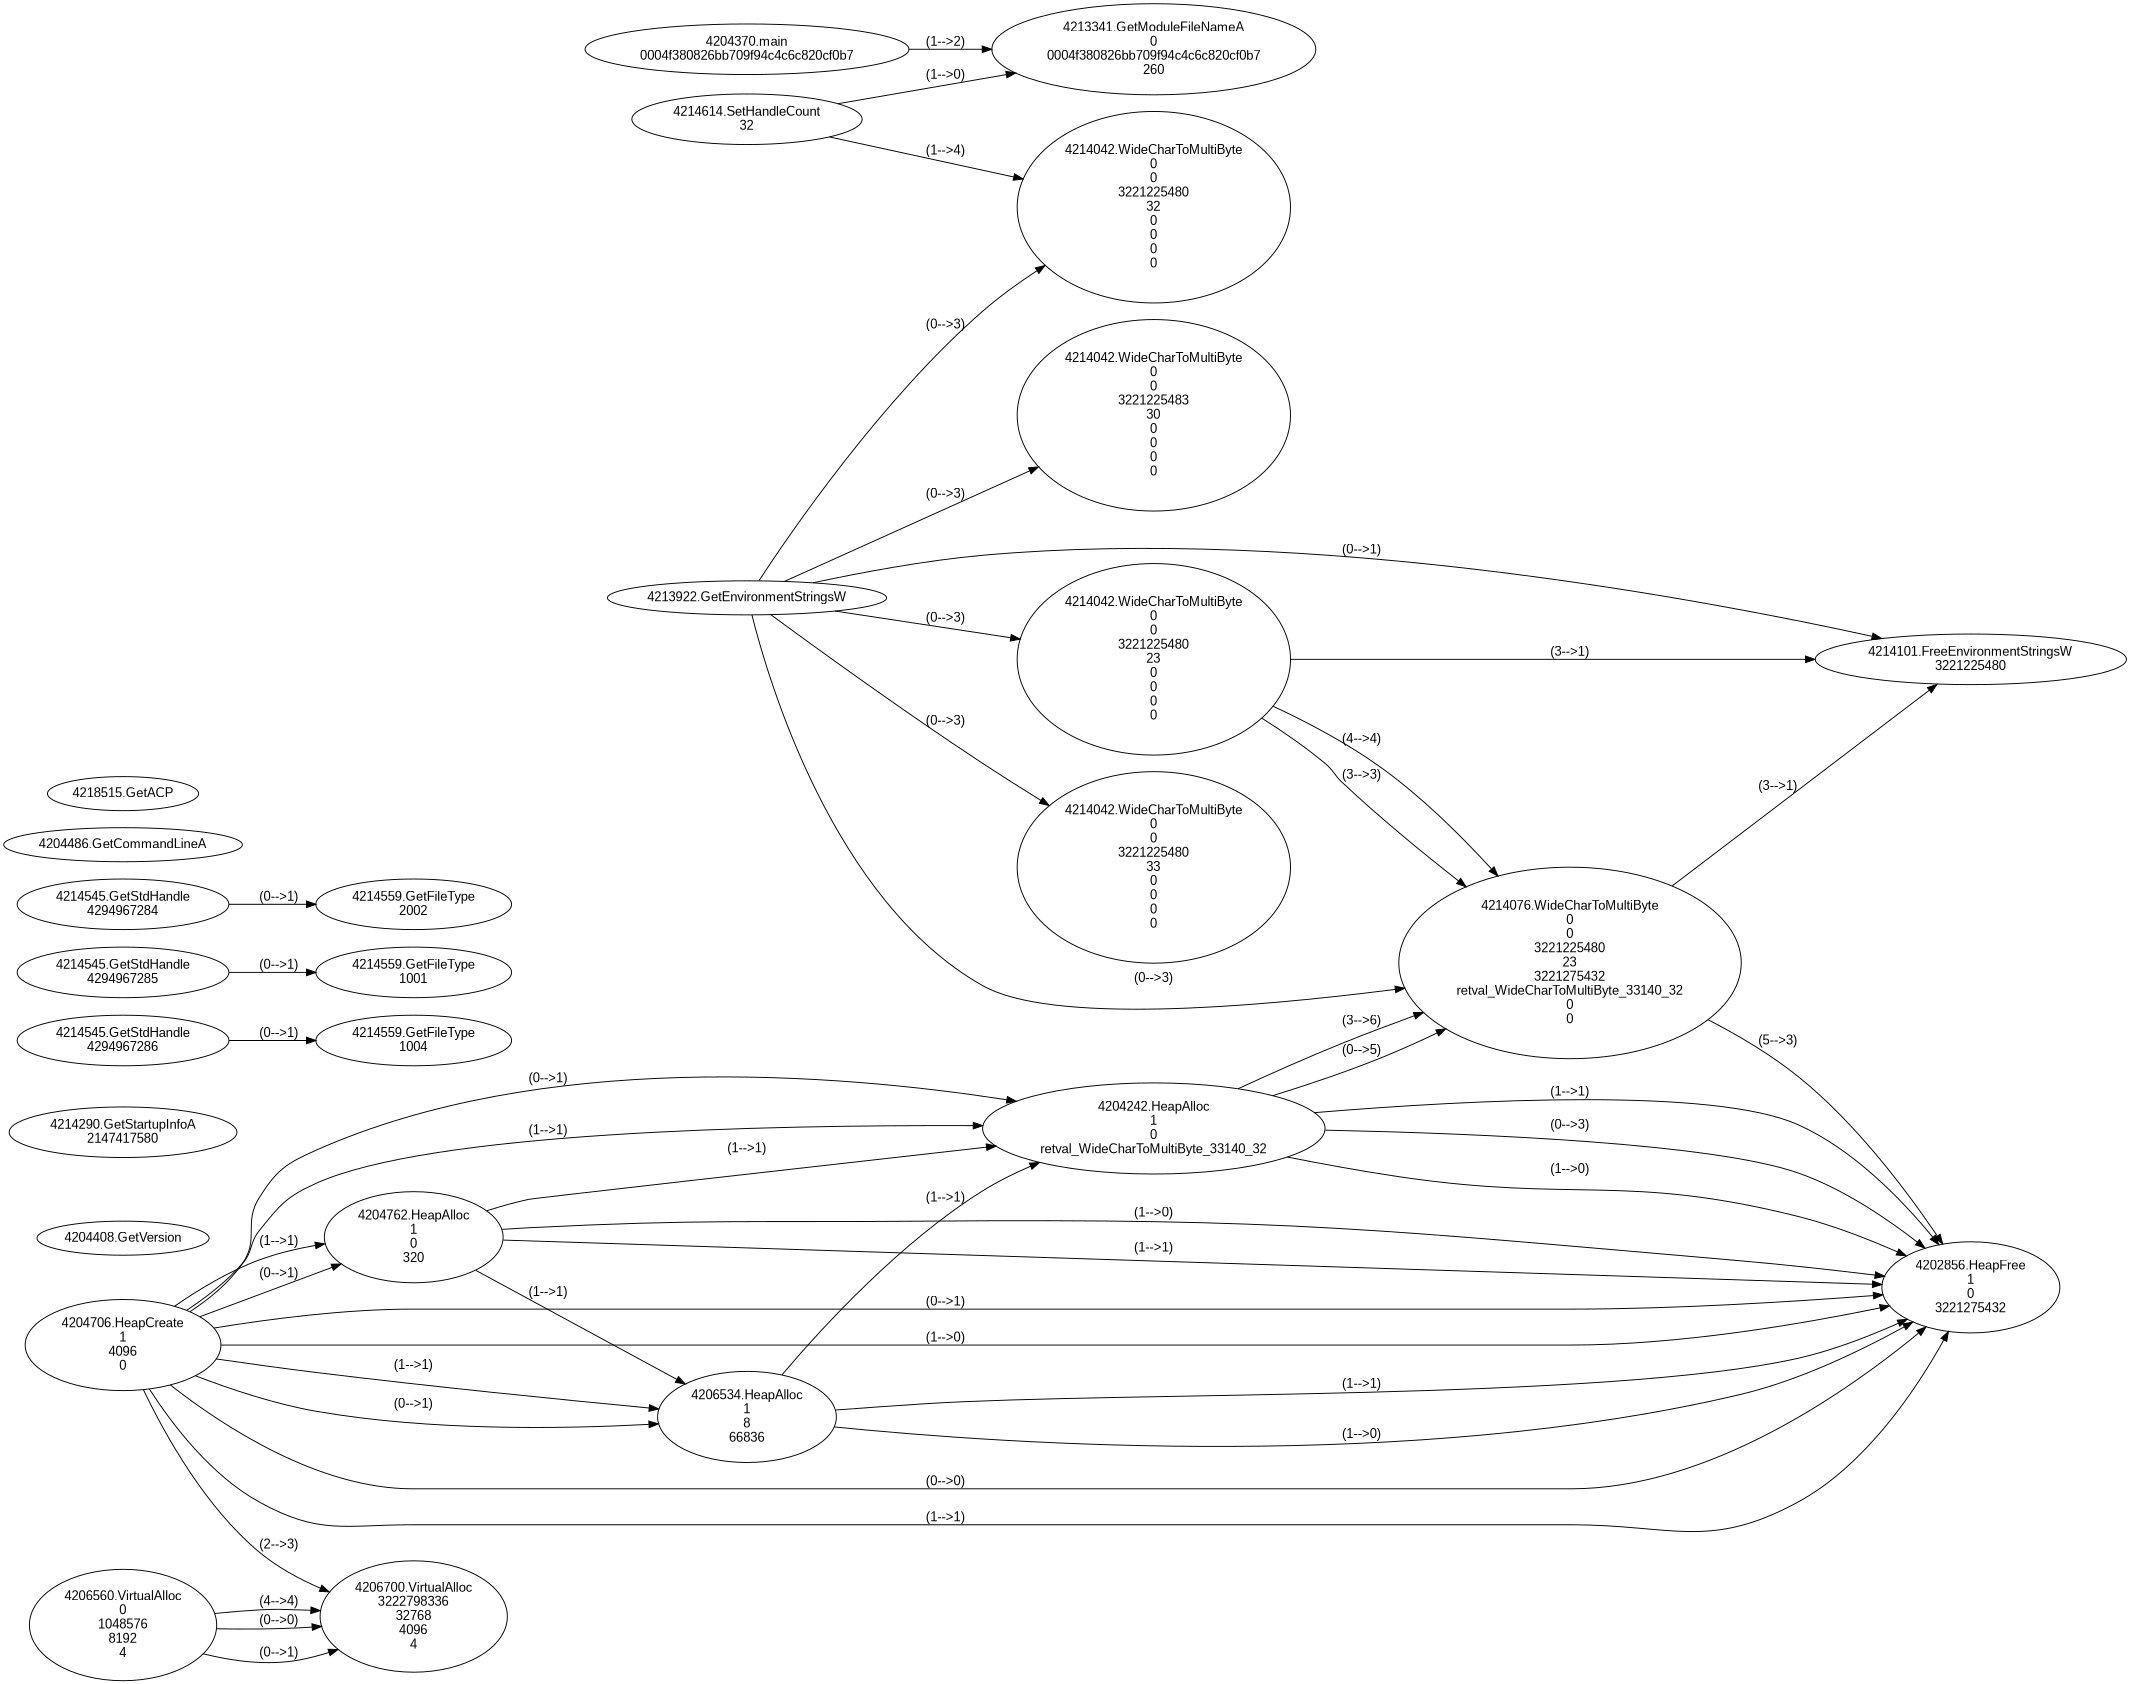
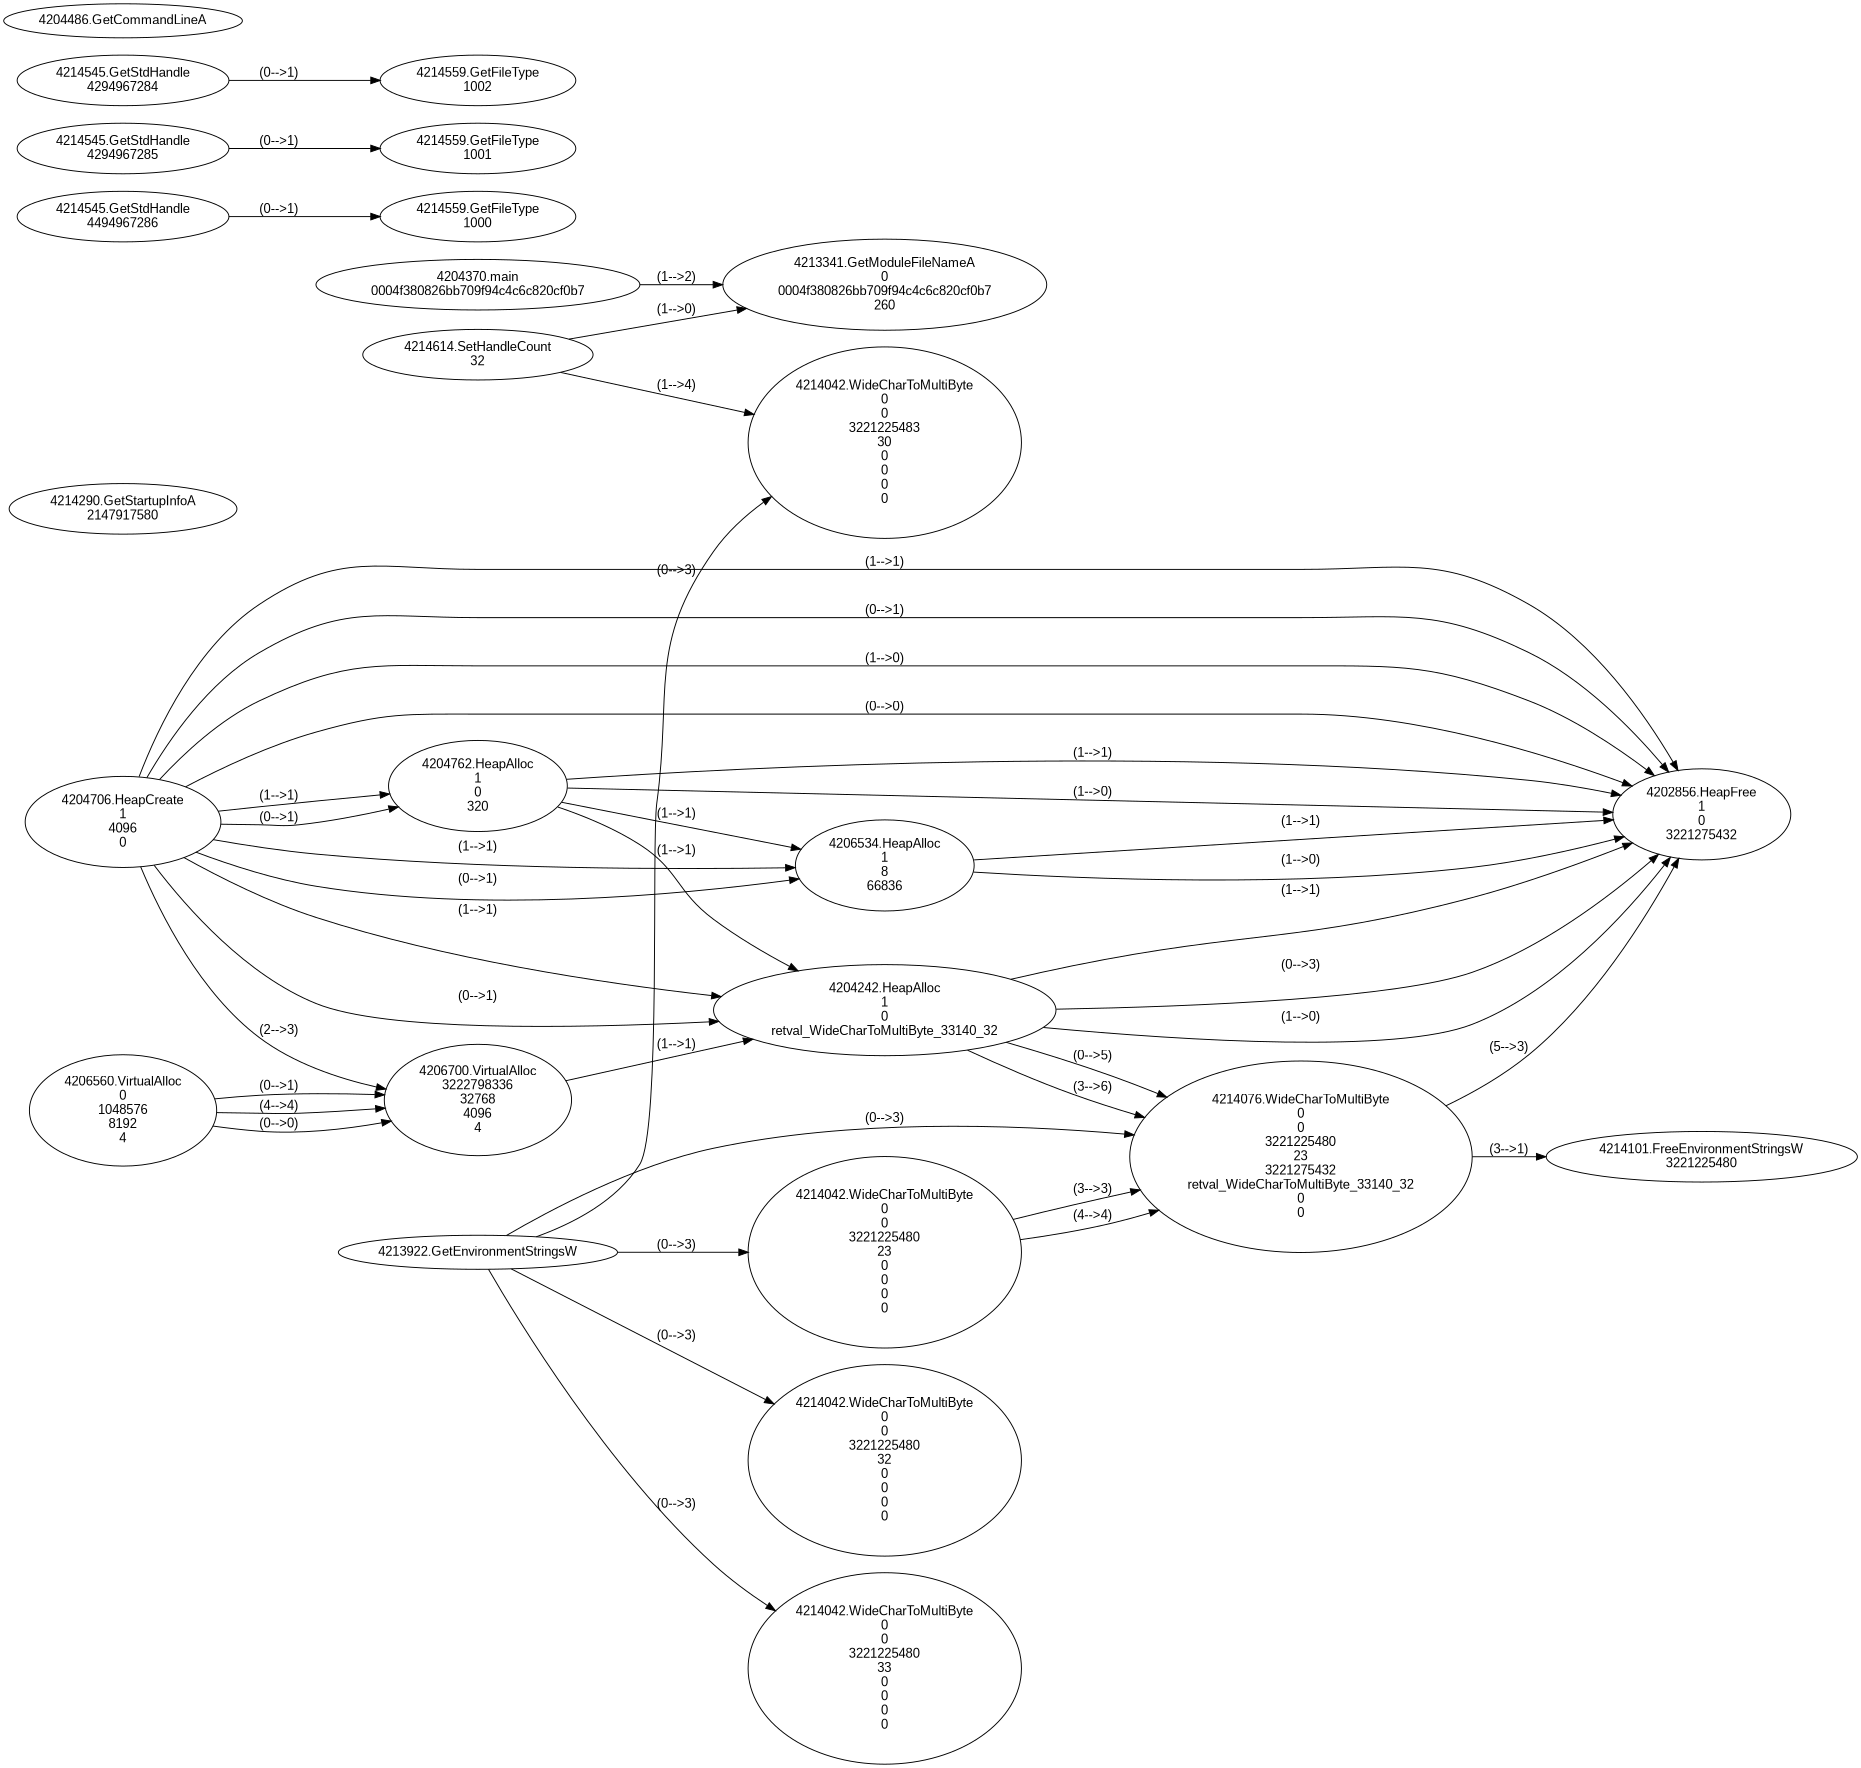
(922, 157) -> (653, 392)
(1344, 557) -> none
(1548, 659) -> none
(123, 794) -> none
(414, 904) -> (478, 80)
(123, 1041) -> (123, 217)
(414, 1041) -> (478, 217)
(123, 1132) -> (123, 509)
(123, 1238) -> none
(890, 1263) -> (659, 1060)
